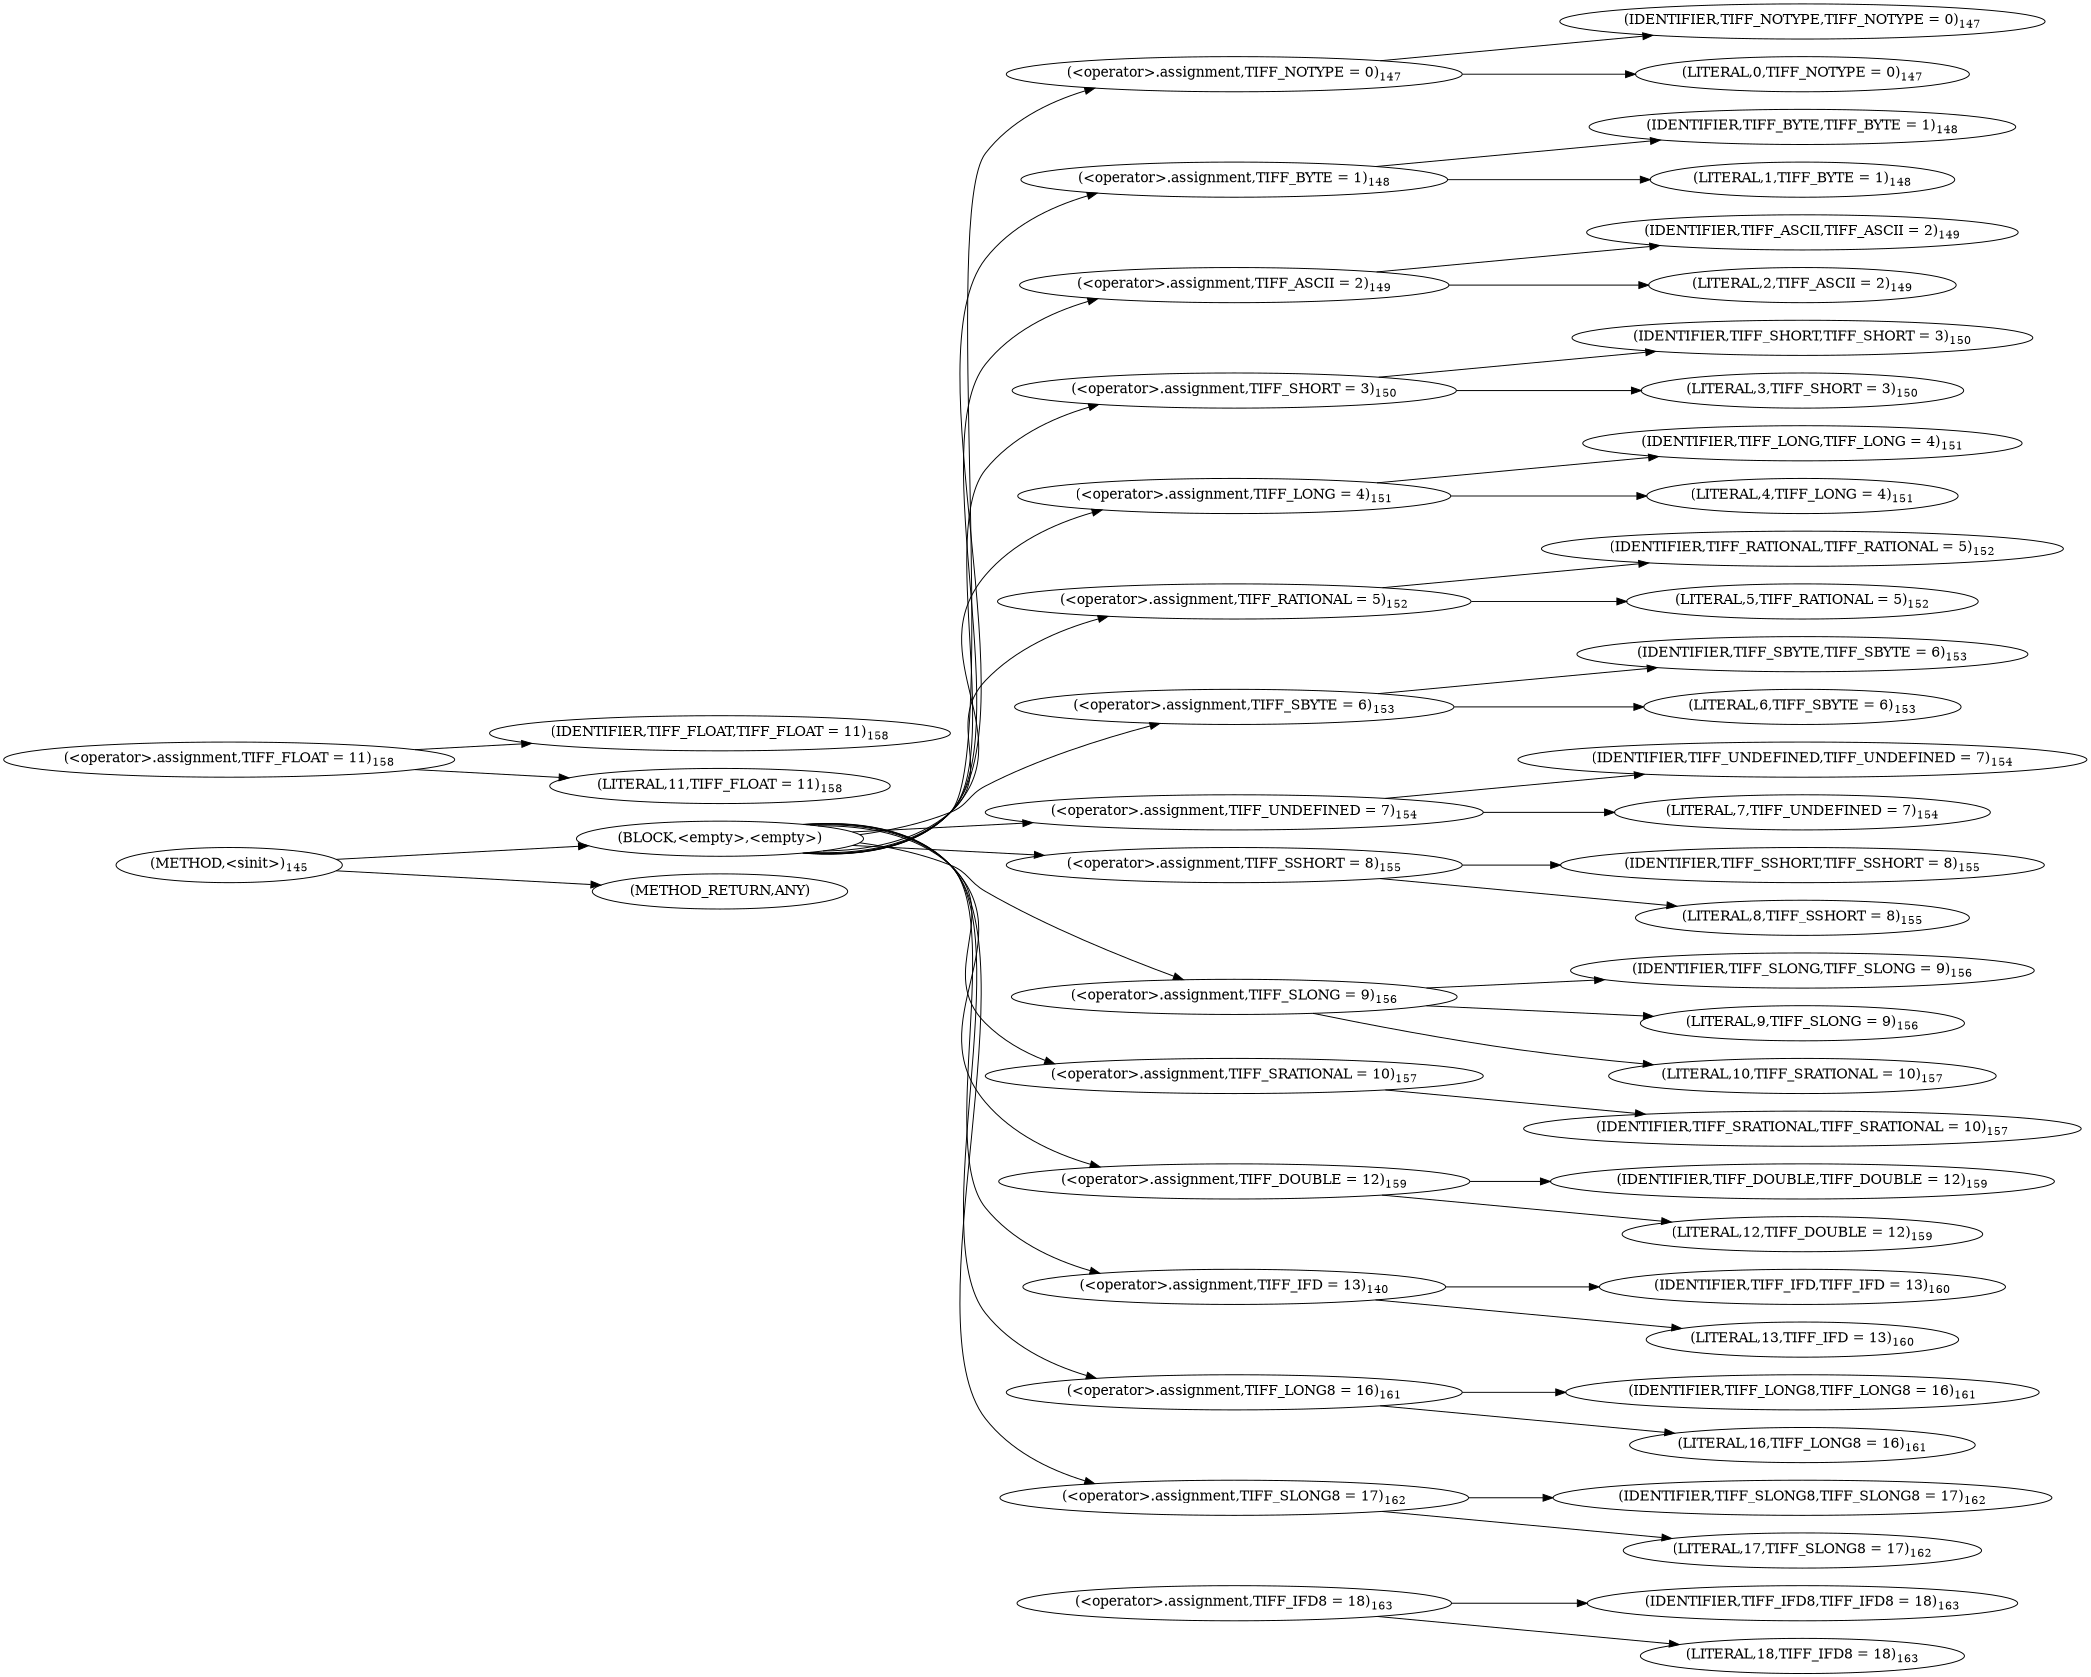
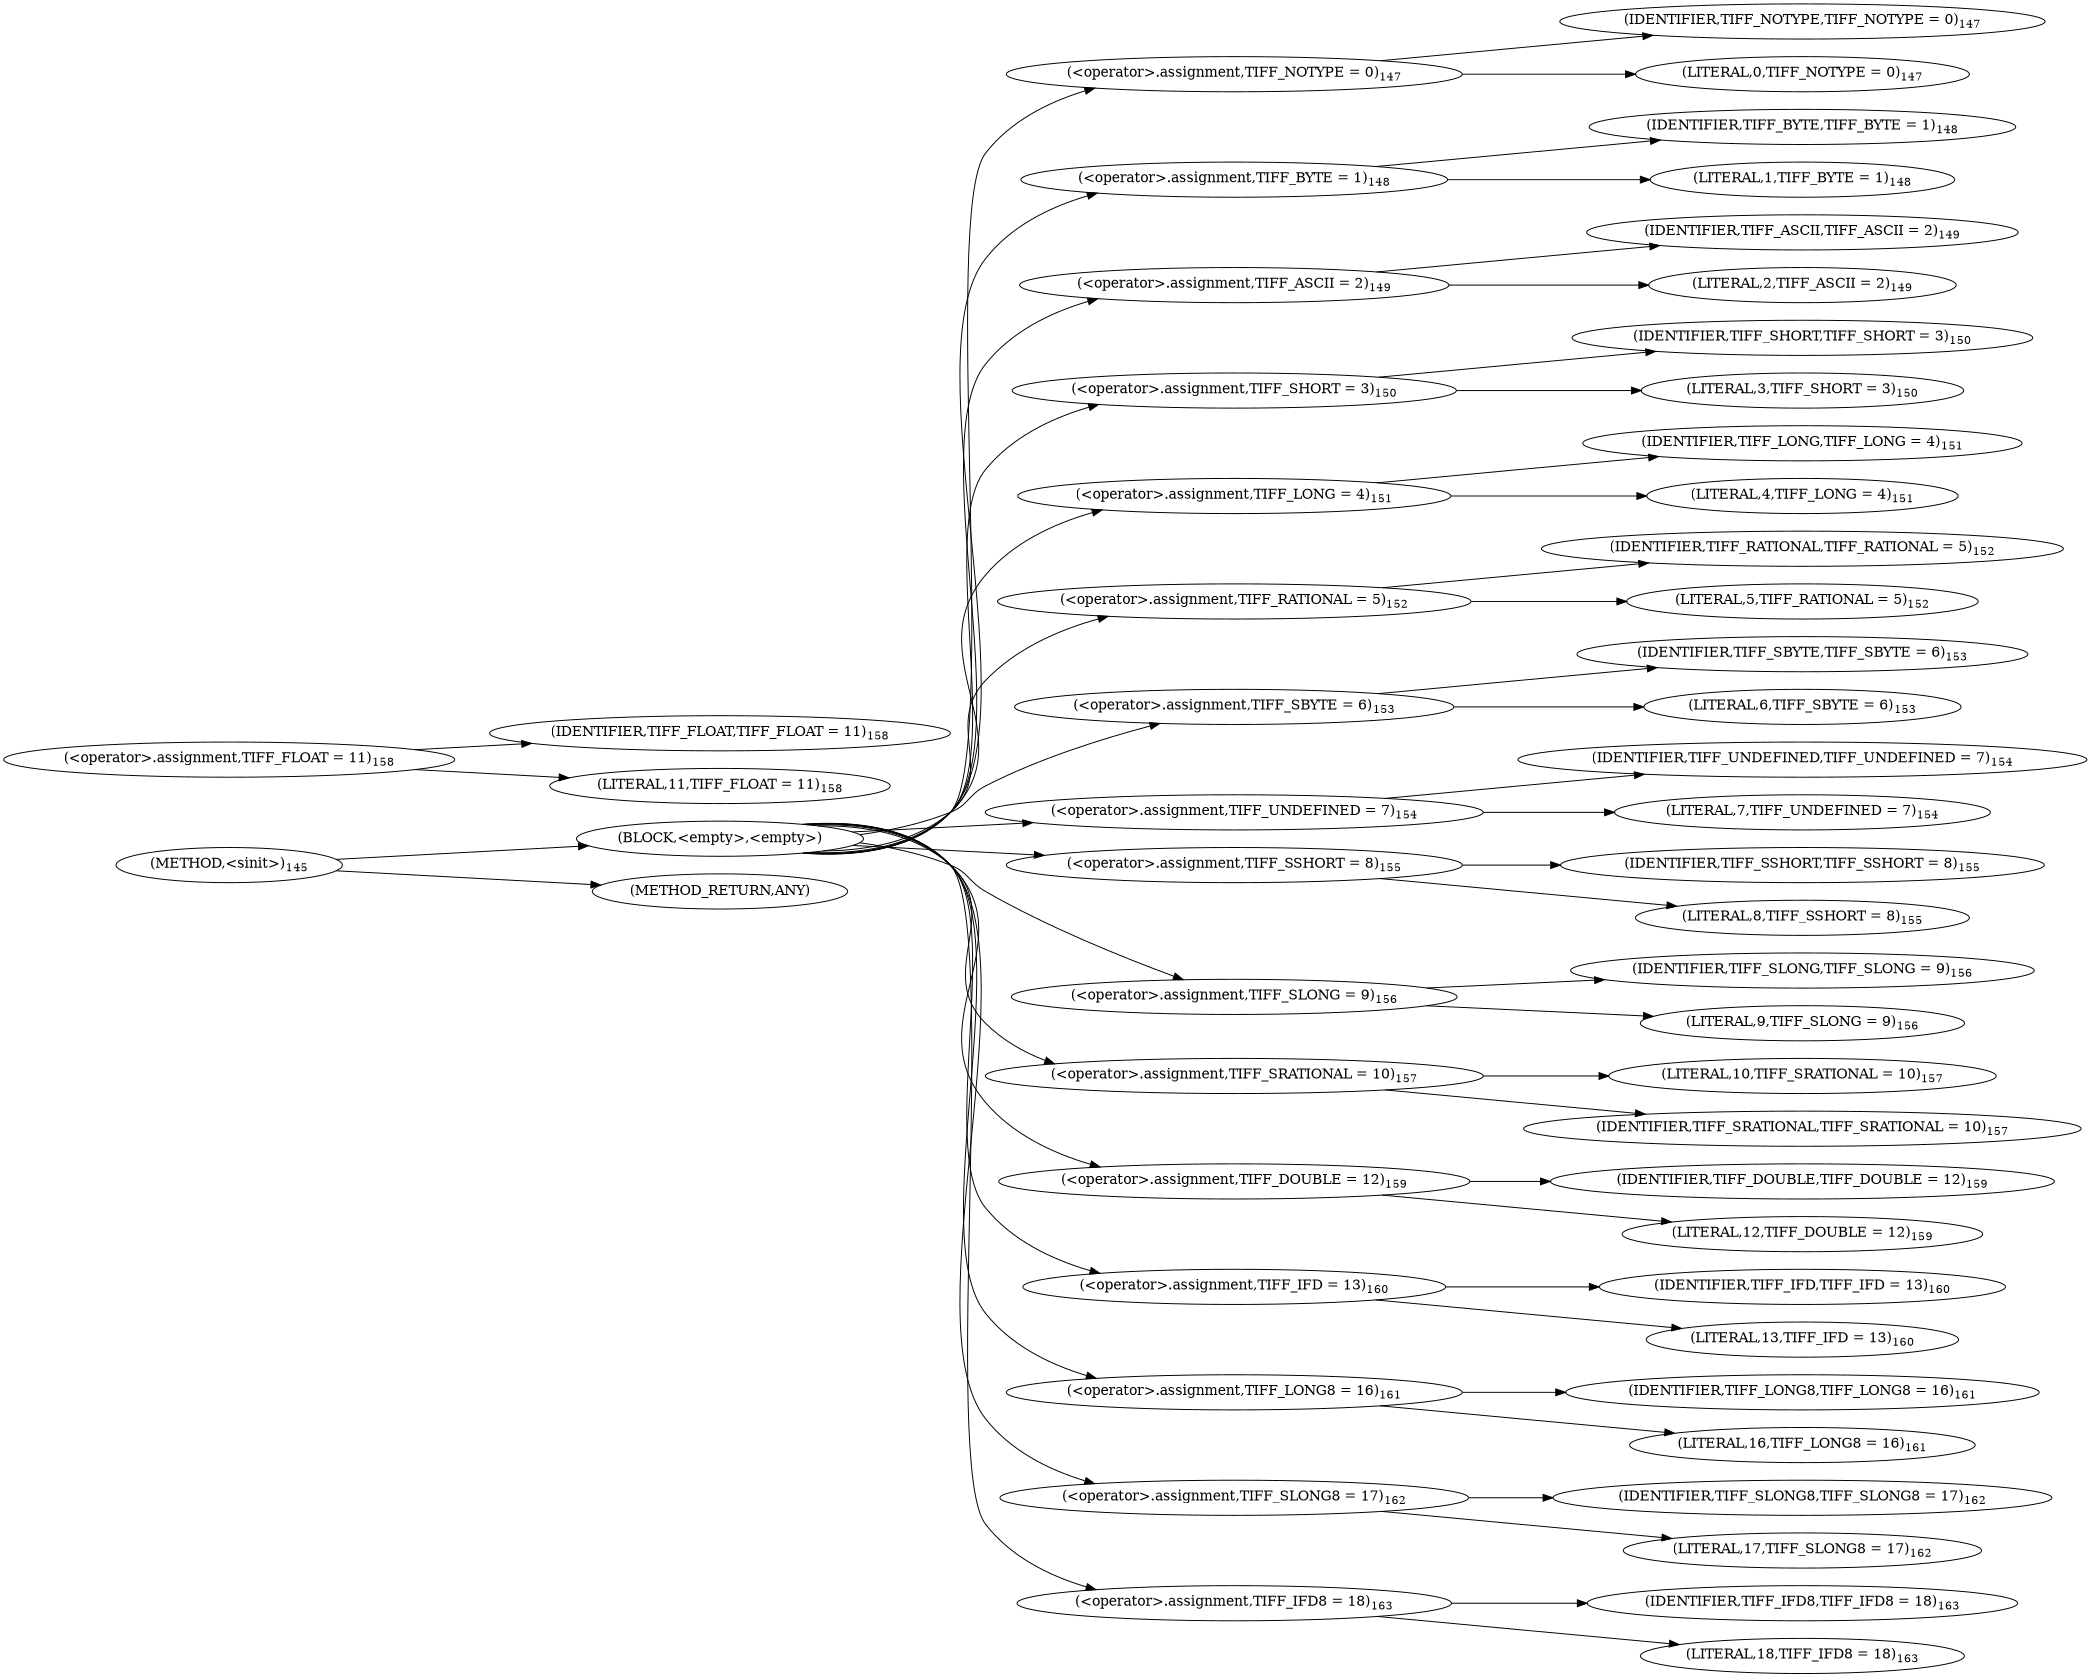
(1477, 1043) -> (1541, 1076)
(1378, 1285) -> (1378, 1285)
none -> (968, 1293)
